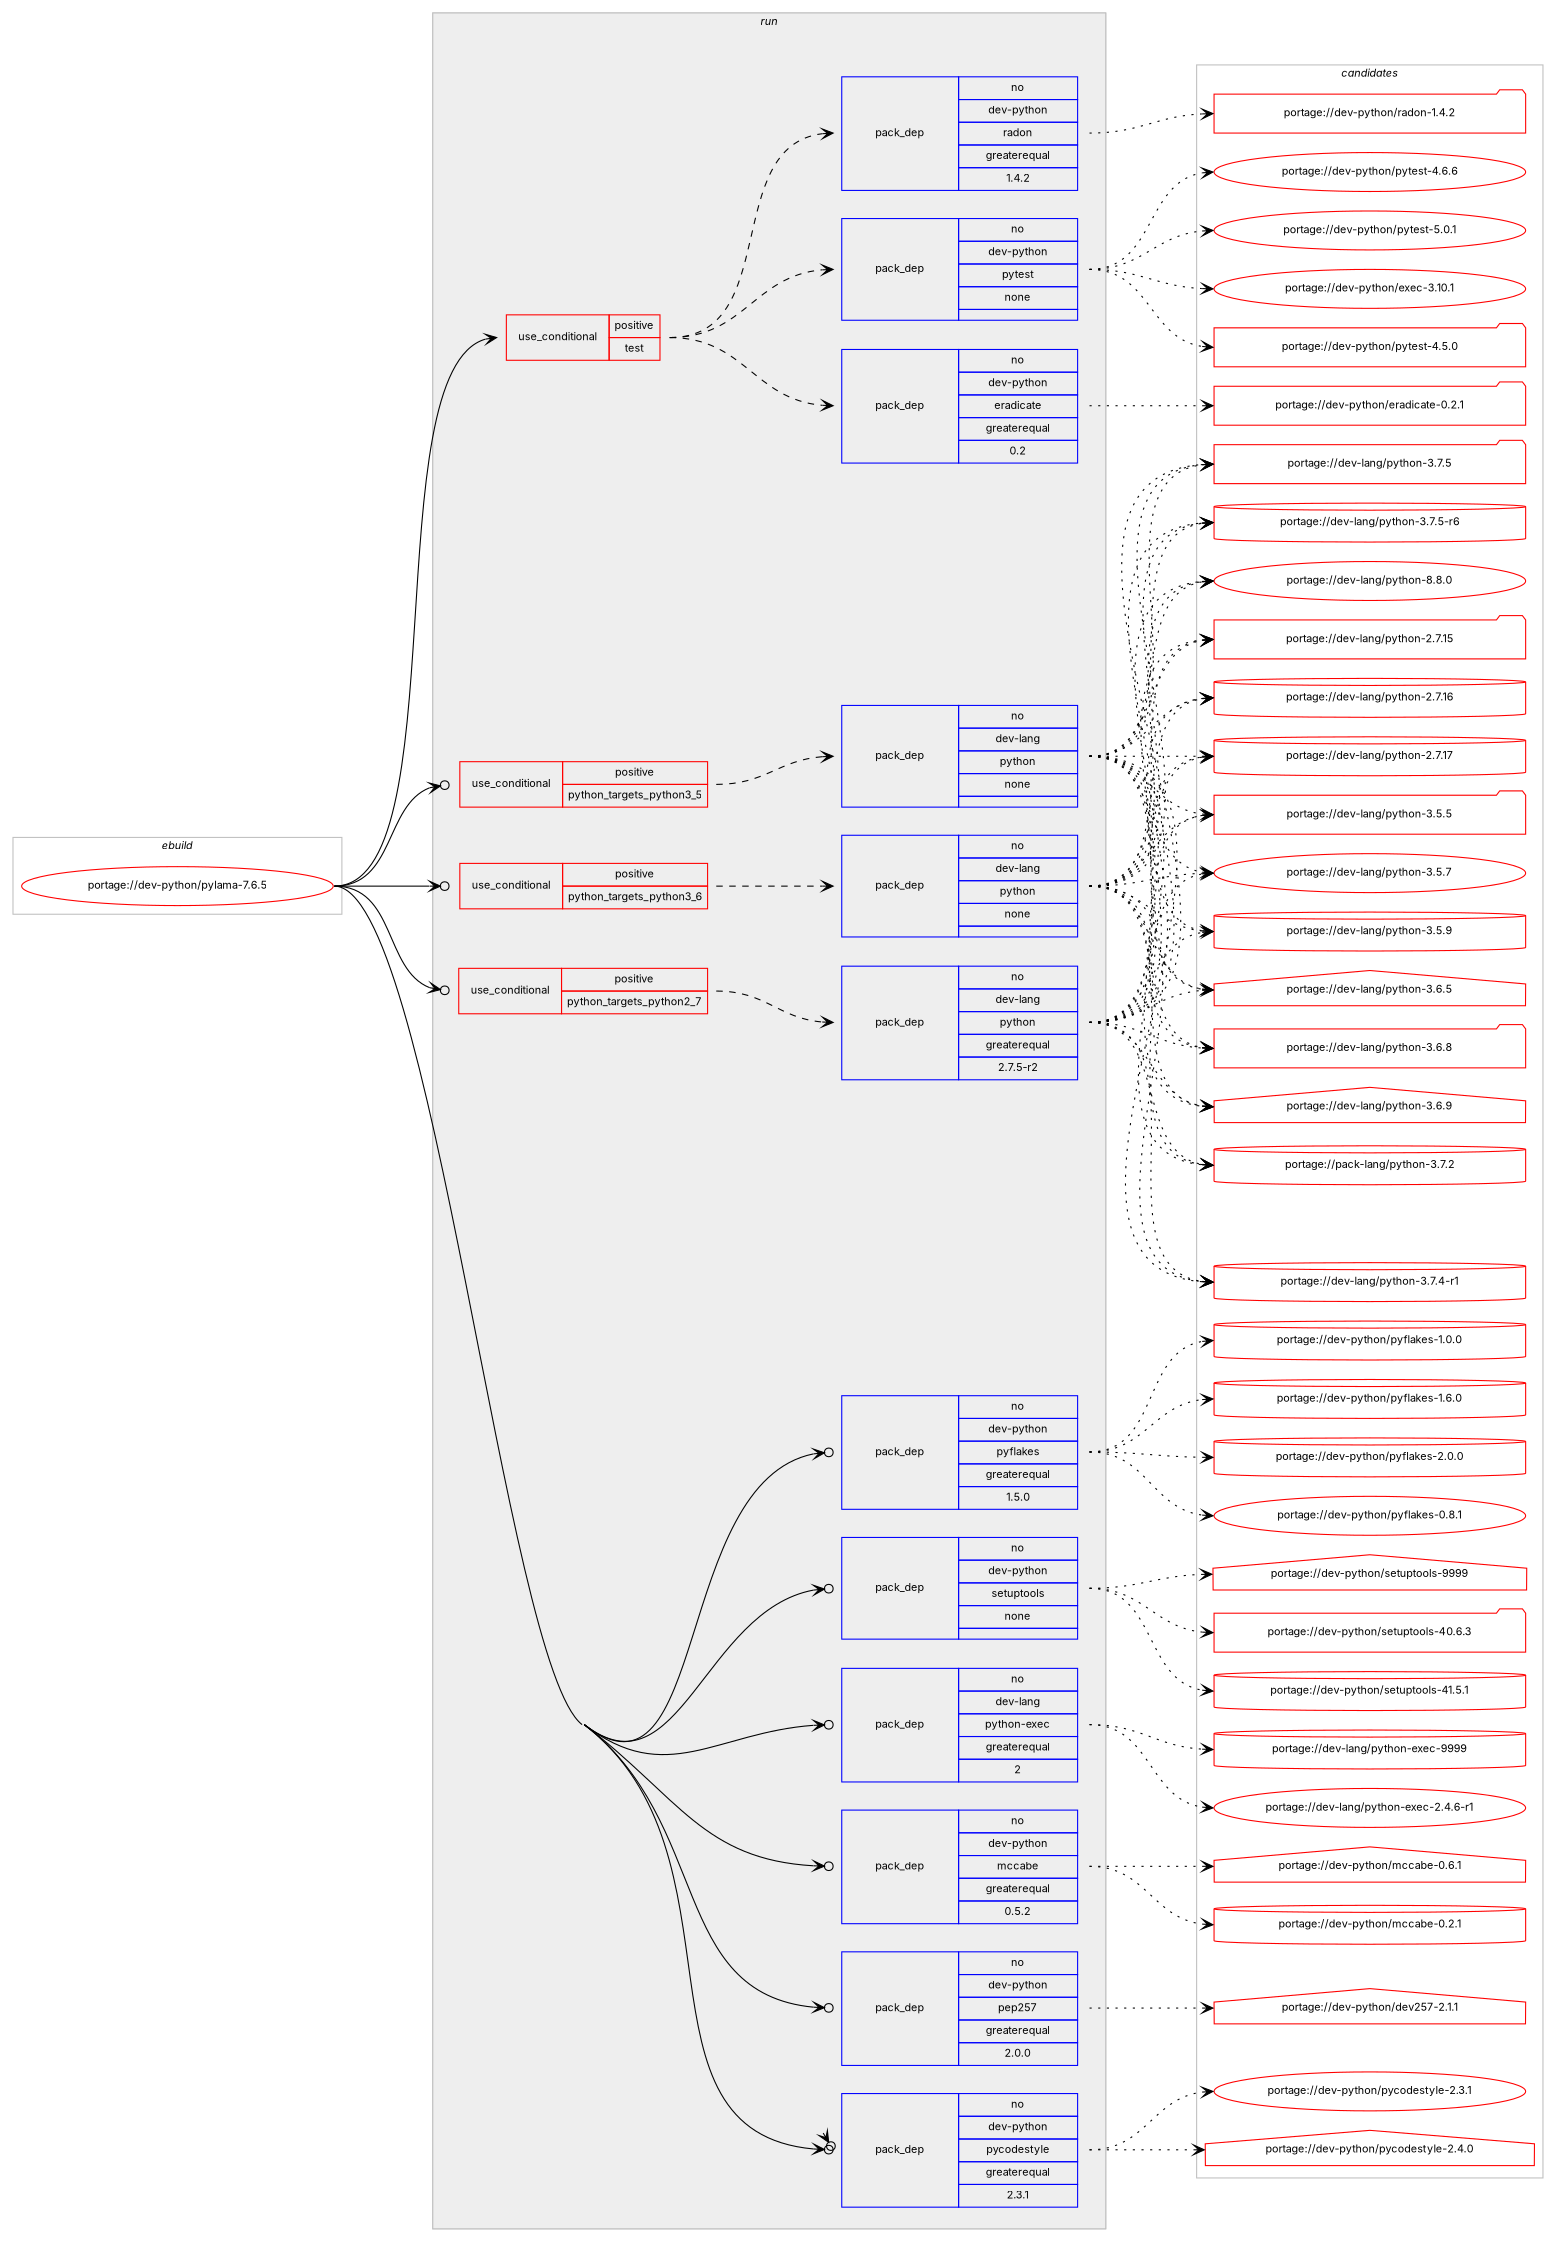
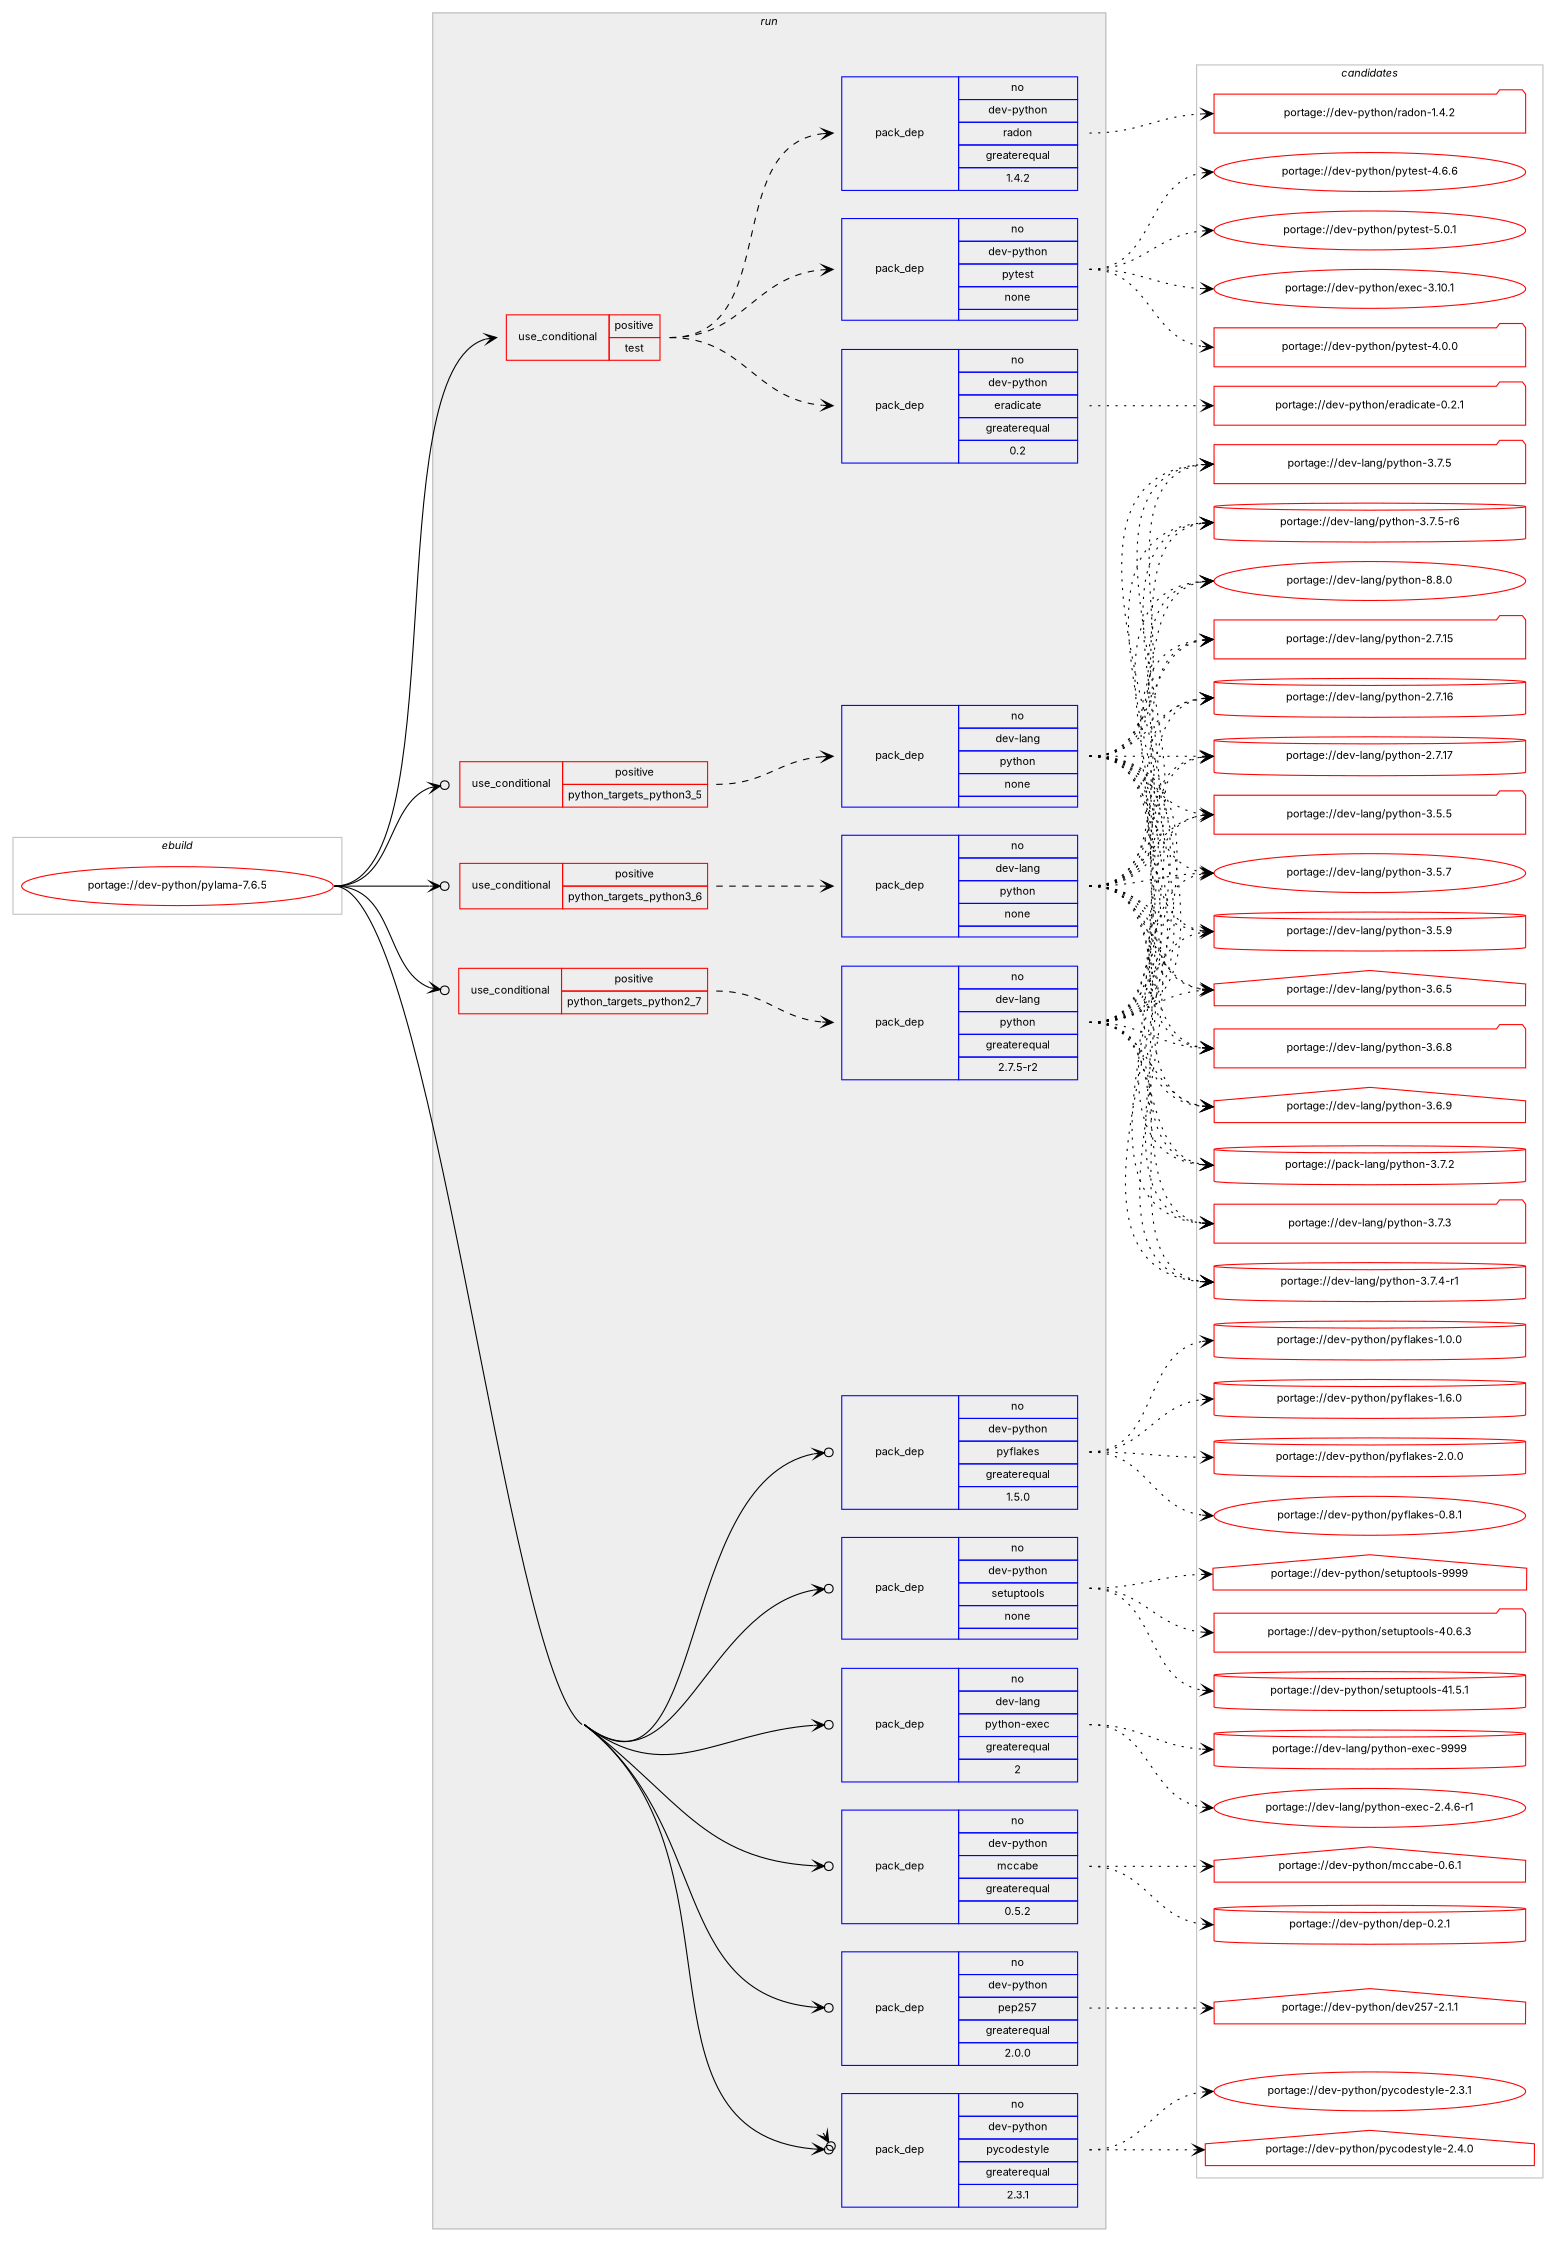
(1370, 347) -> (1370, 347)
none -> (1370, 1224)
(1370, 1925) -> (1370, 1925)
